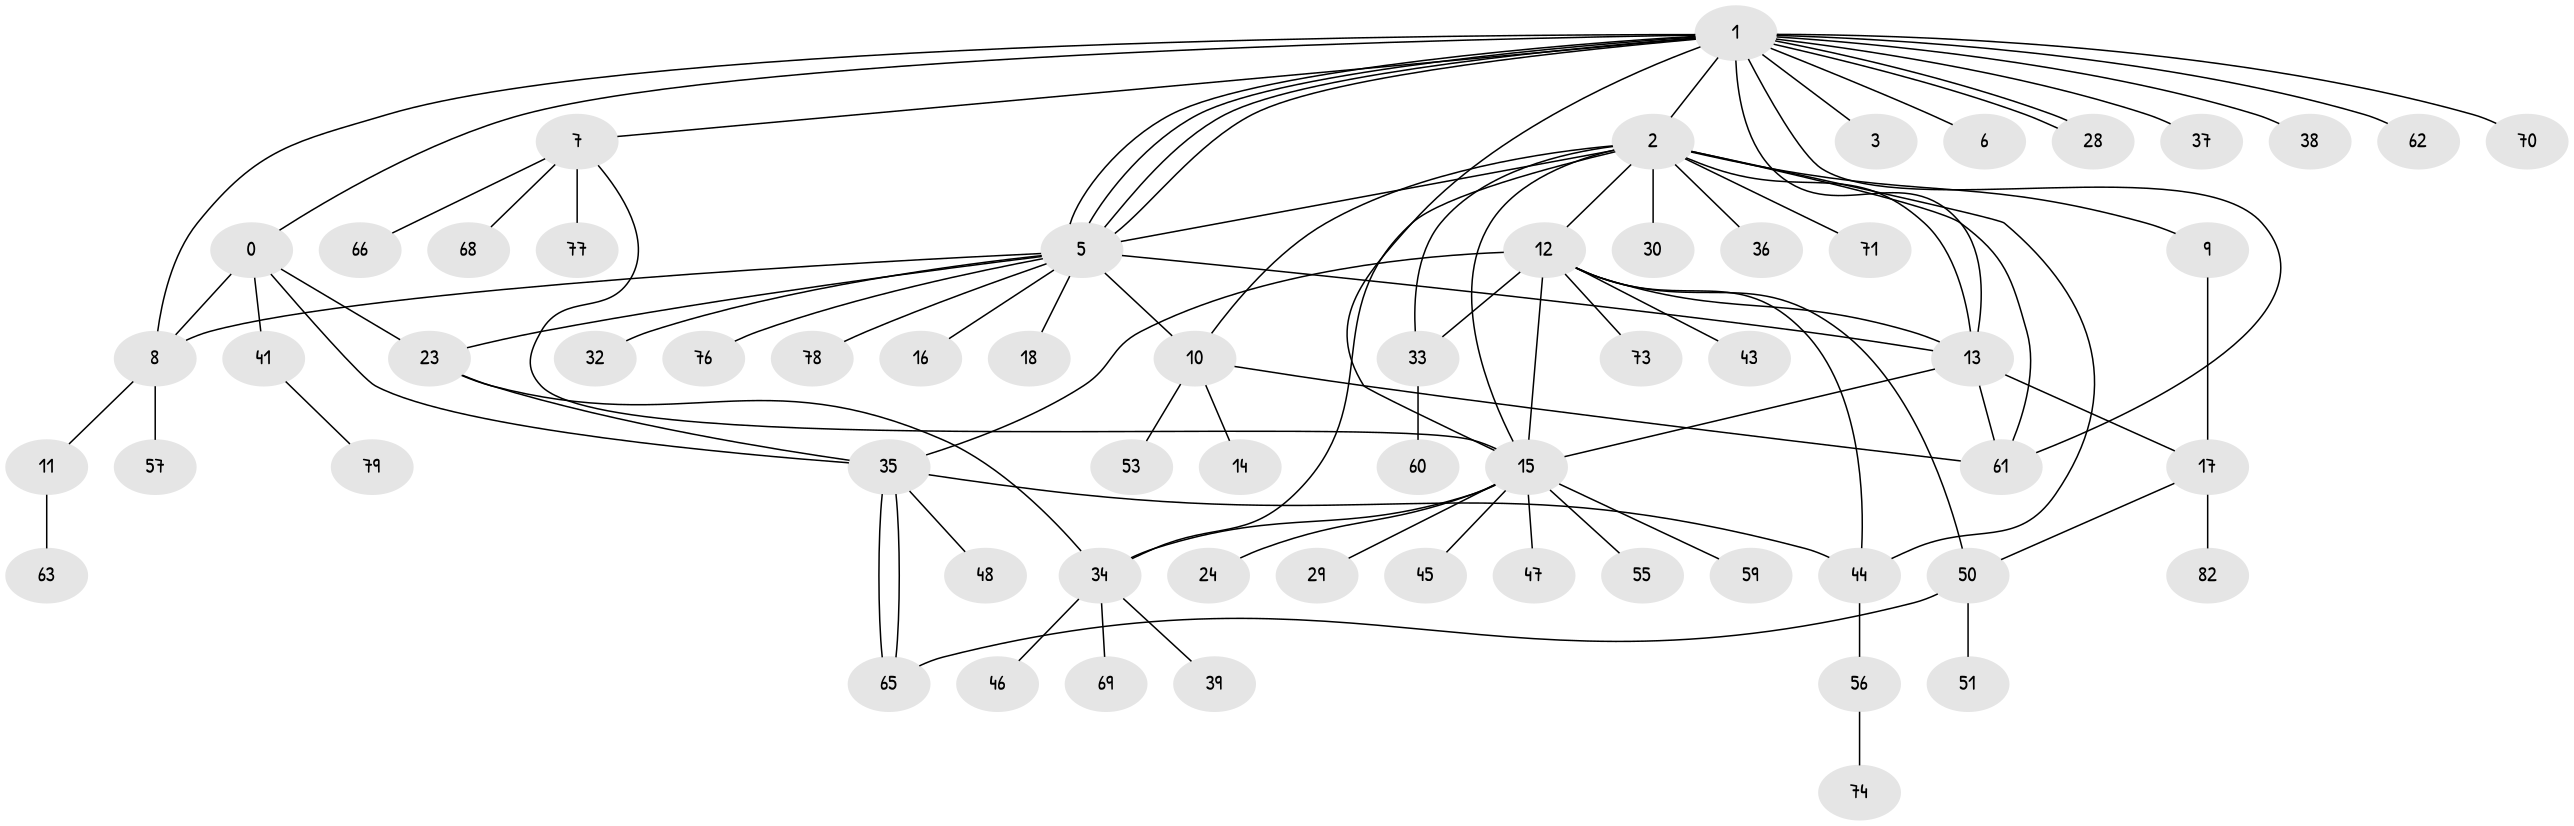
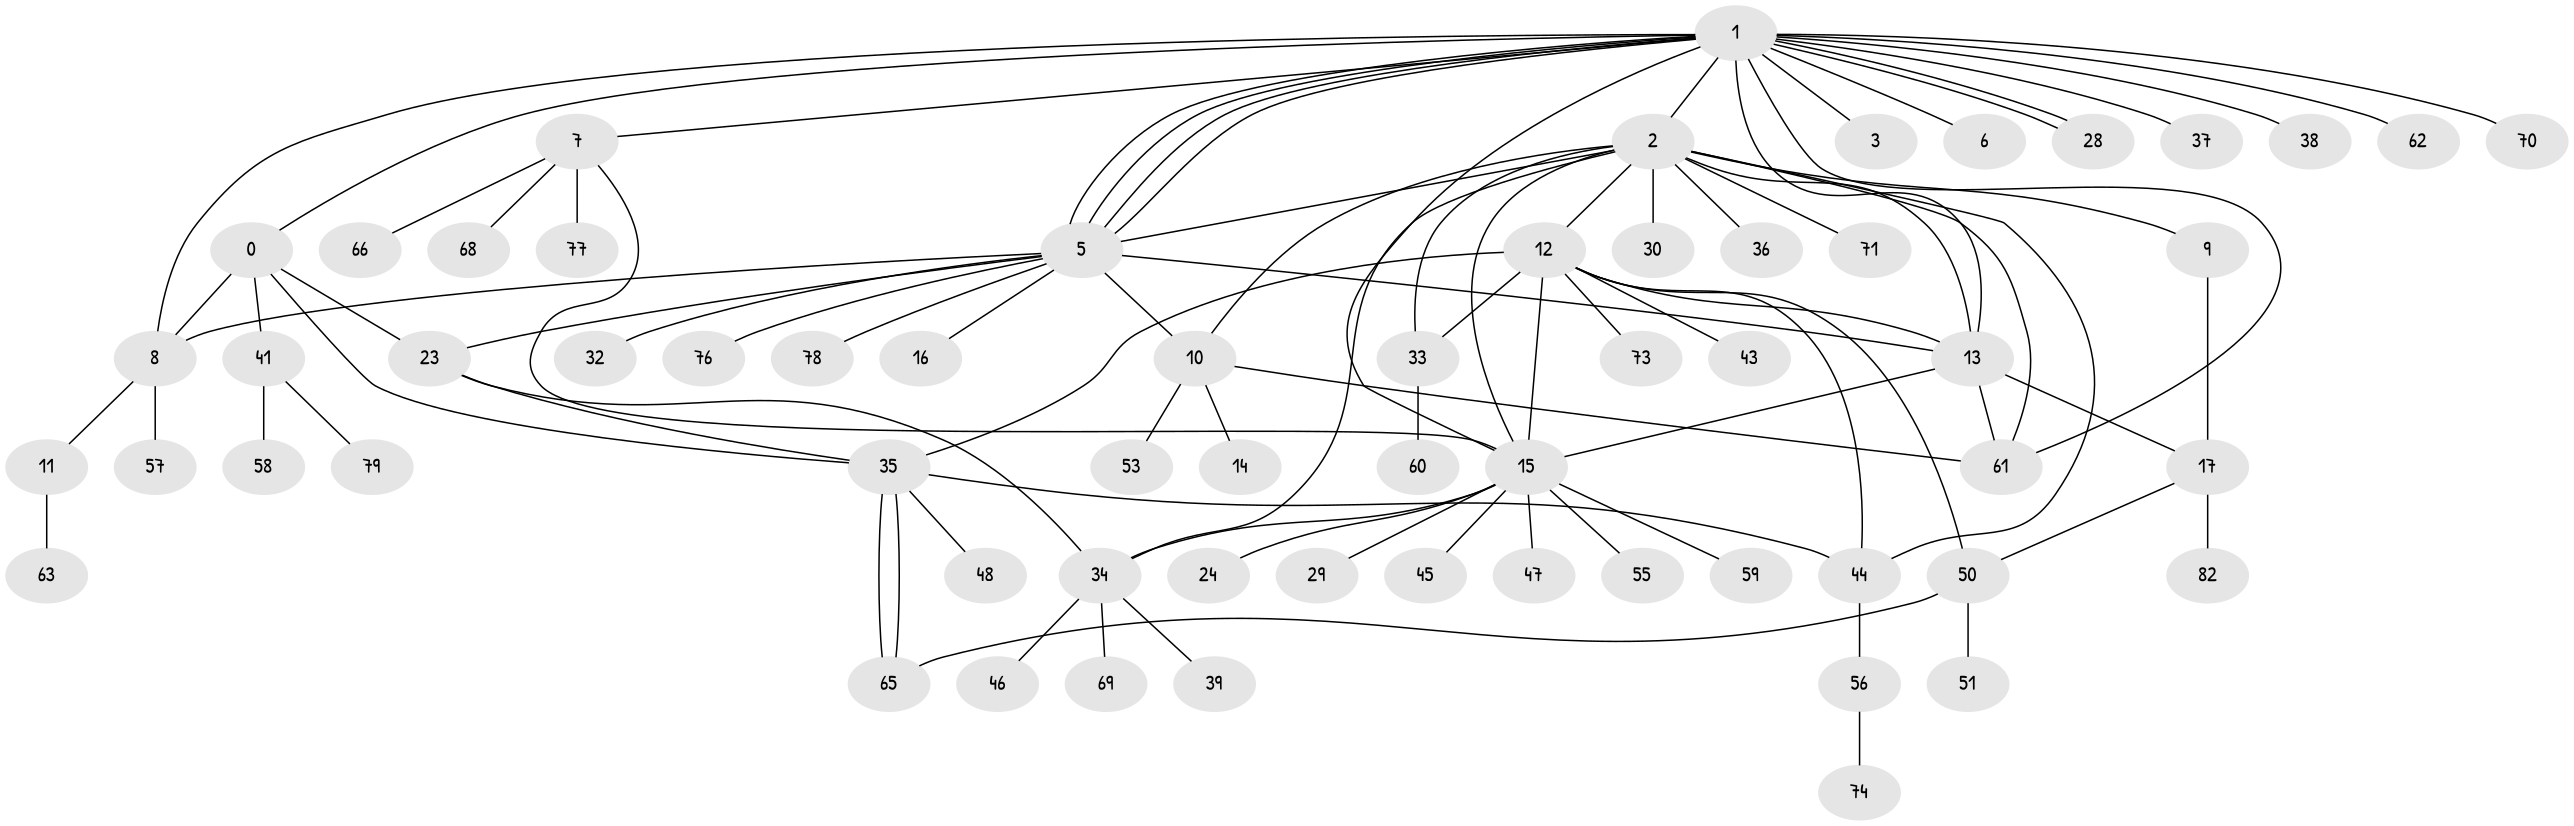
(1029, 359) -> none
none -> (264, 467)
